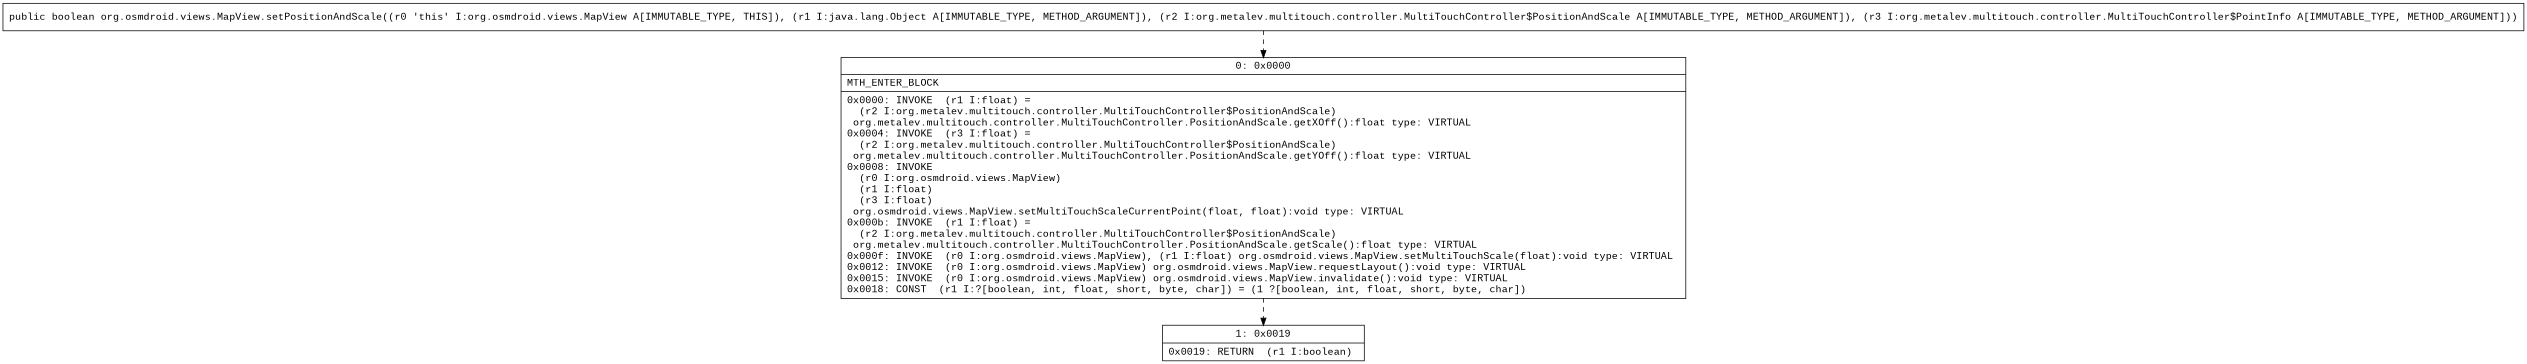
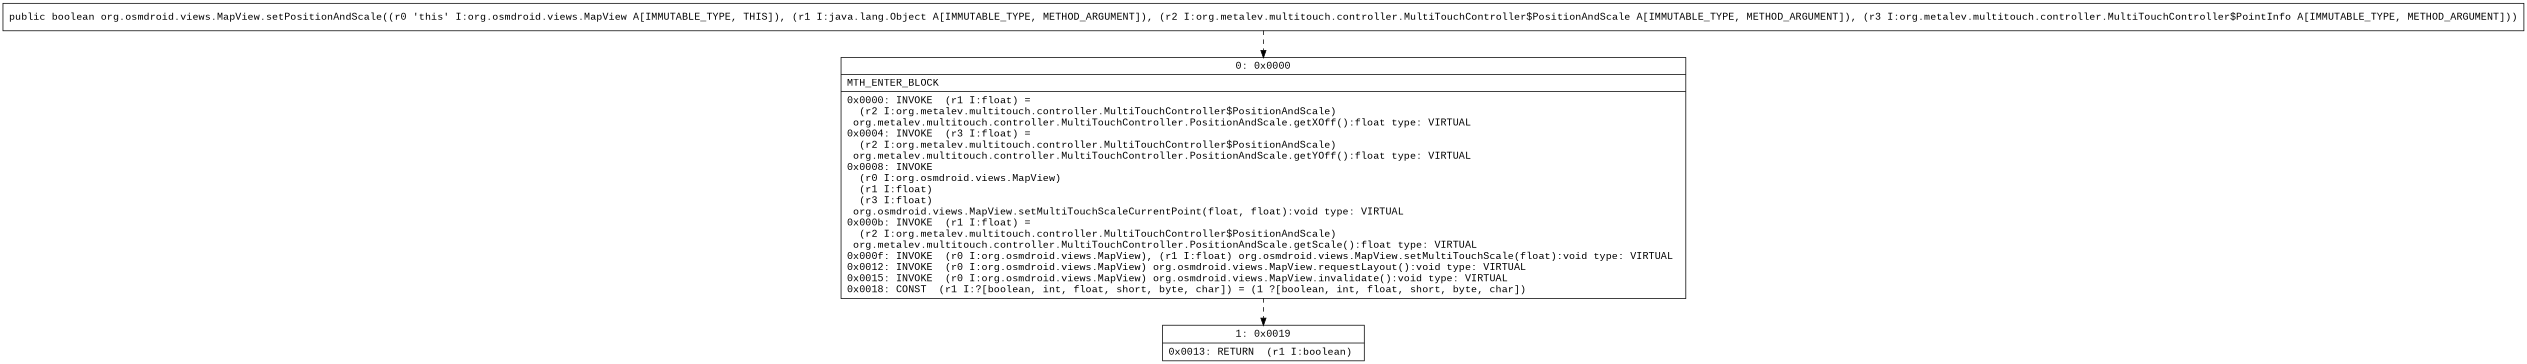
(1263, 352) -> (1263, 352)
